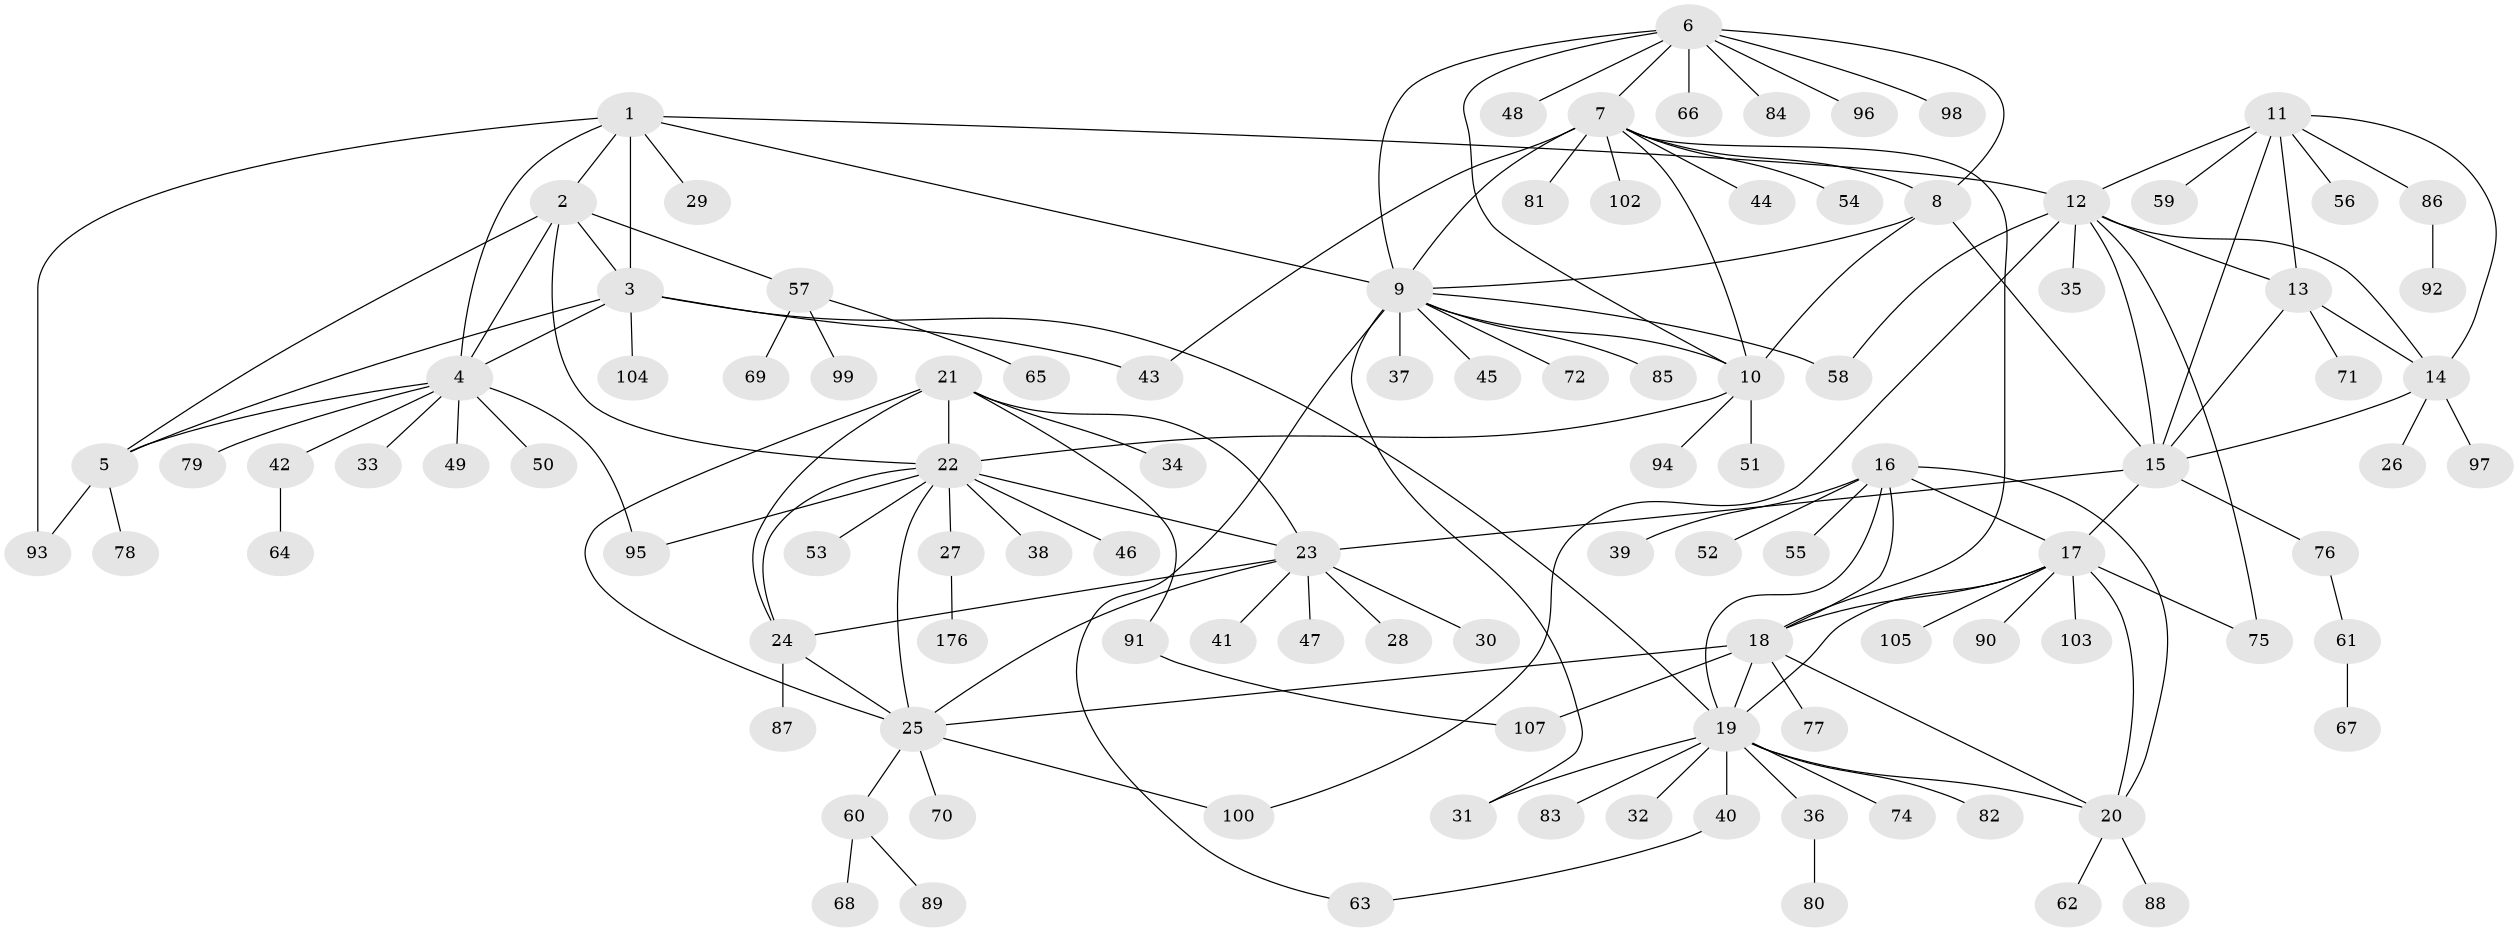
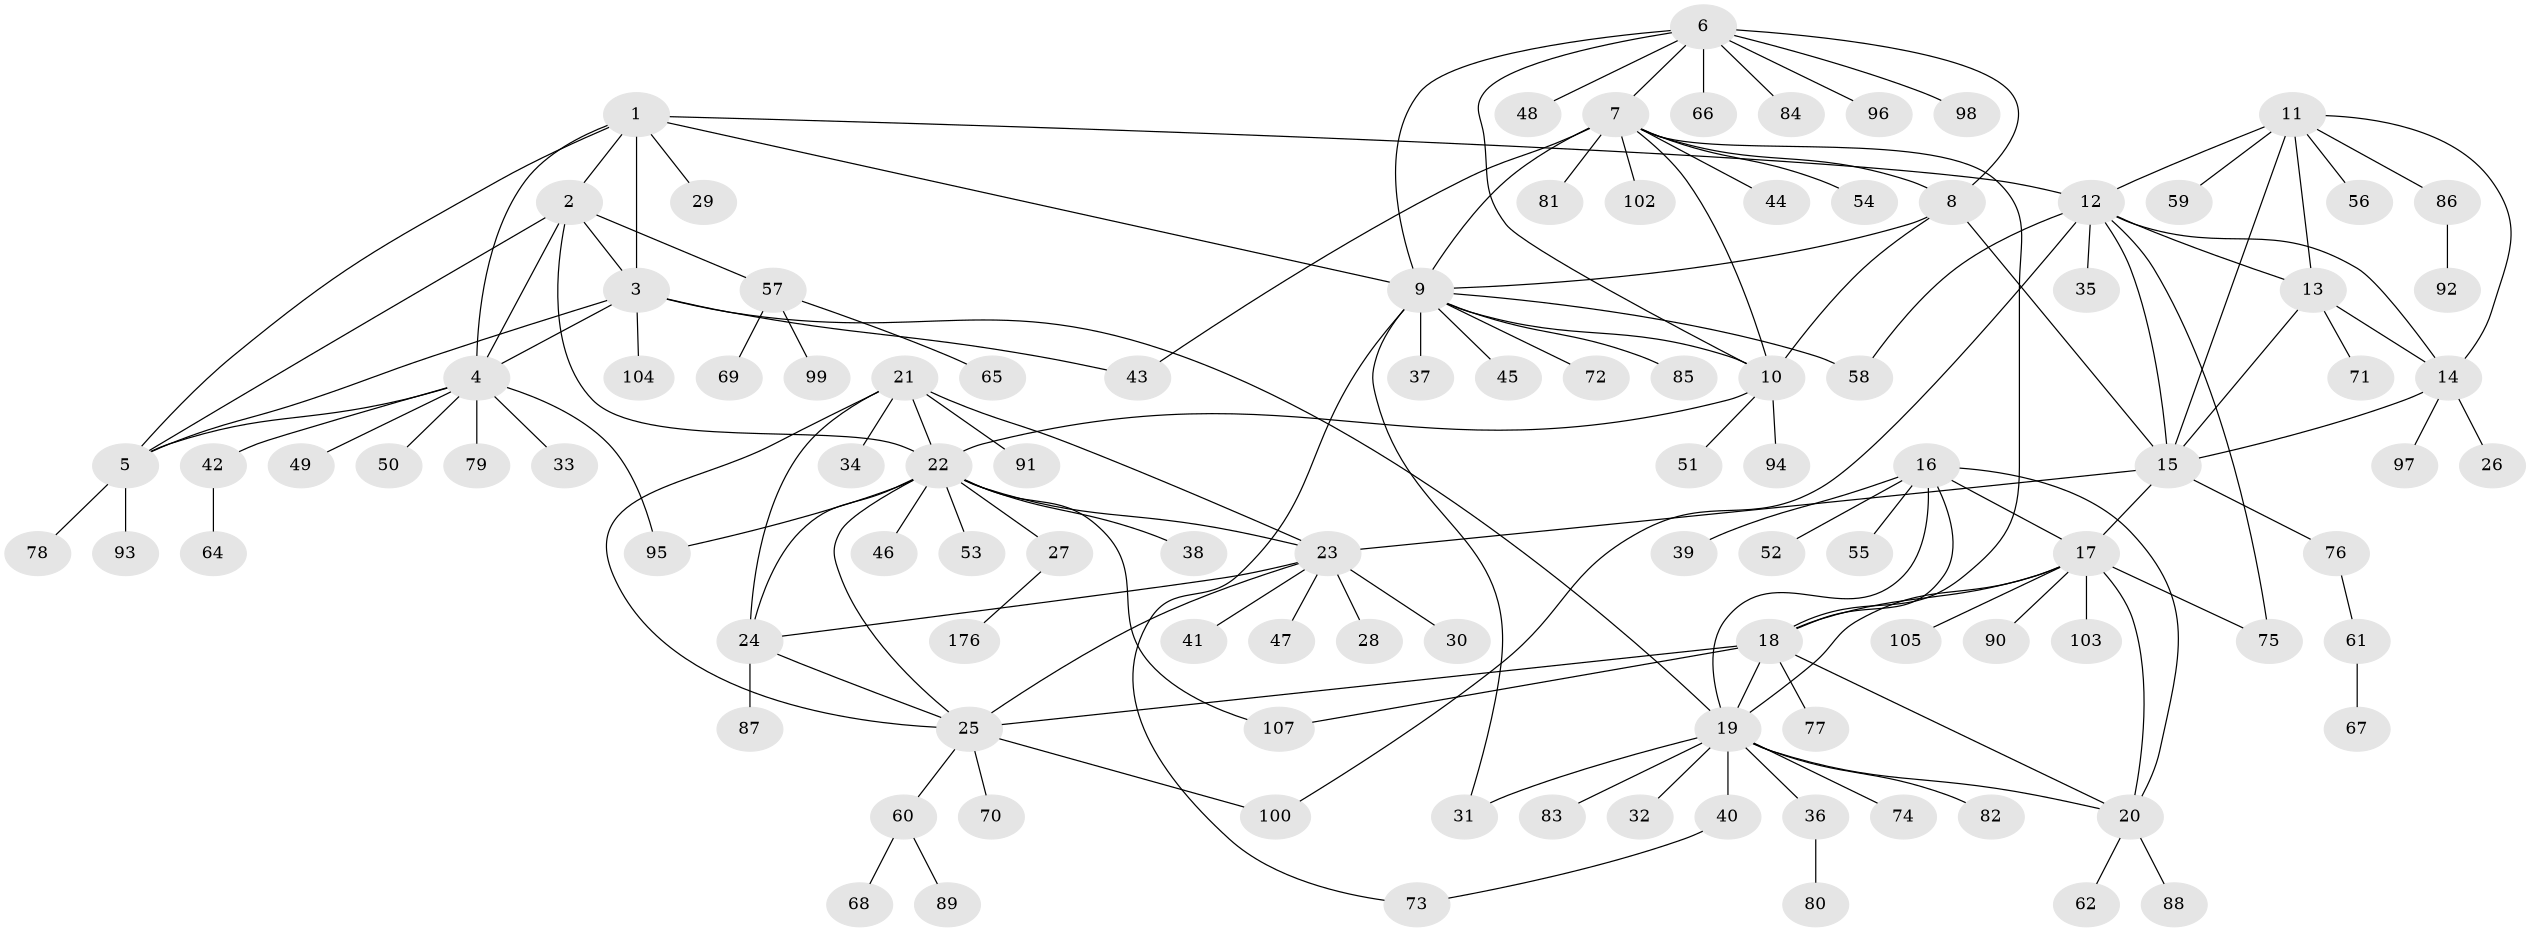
(179, 187) -> (358, 262)
(1326, 700) -> (1126, 579)
(1361, 905) -> (1417, 905)
